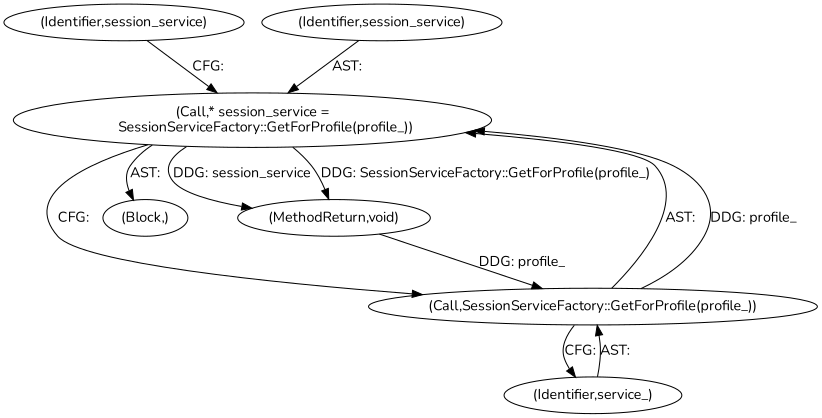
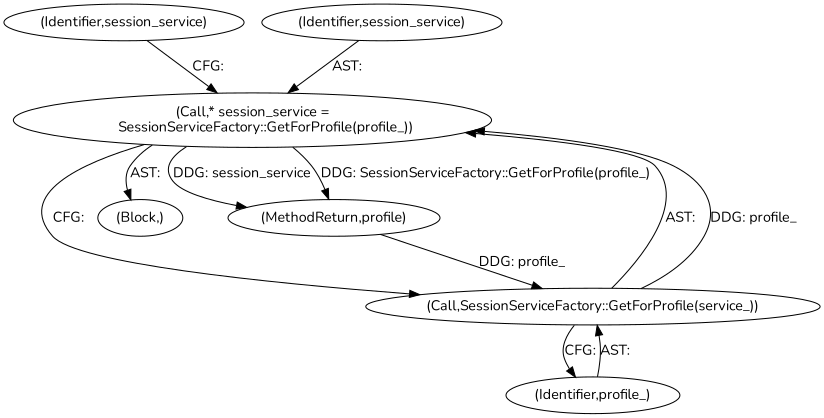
(334, 218) -> (334, 218)
(593, 307) -> (593, 307)
(593, 395) -> (593, 395)
